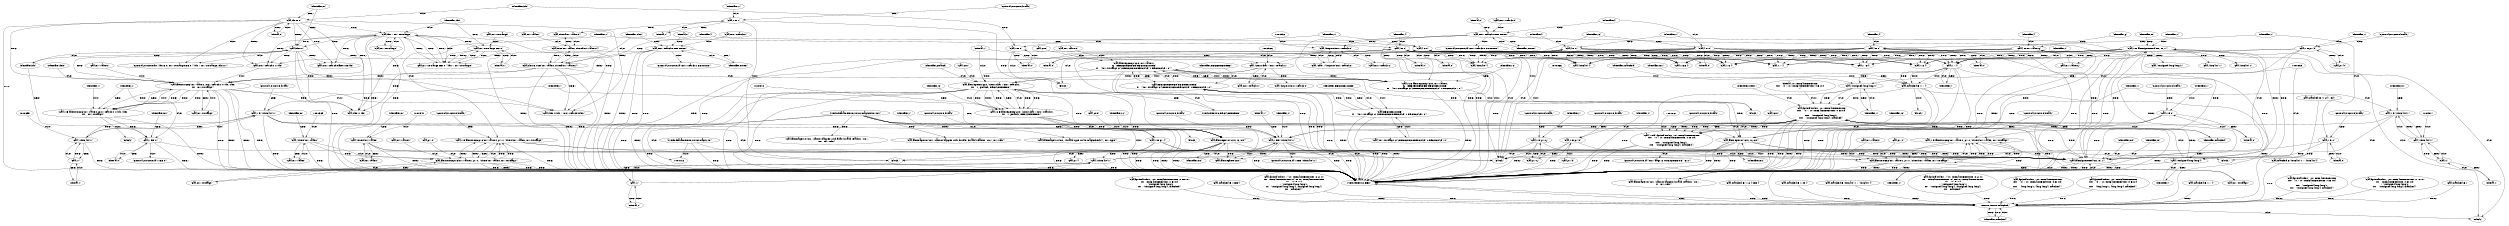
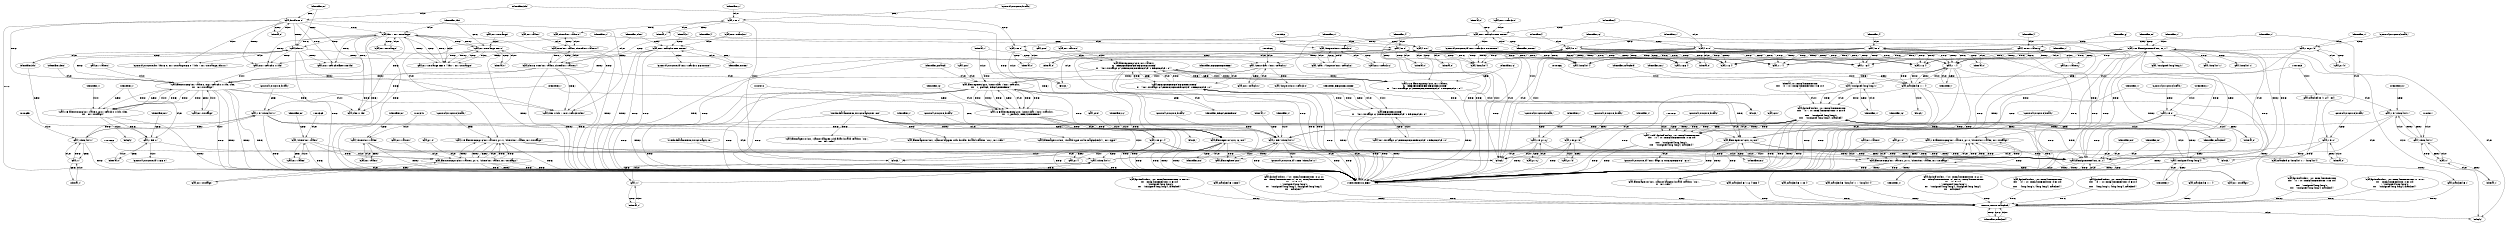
(294, 20) -> (294, 20)
none -> (444, 39)
(1849, 52) -> none
(2118, 56) -> (1927, 73)
(2333, 56) -> (2333, 56)
(2342, 56) -> (2342, 56)
(1747, 86) -> none
(309, 95) -> (814, 57)
(855, 113) -> (855, 113)
(1221, 113) -> (1221, 113)
none -> (2206, 130)
none -> (109, 140)
(2293, 151) -> (2308, 81)
none -> (1116, 152)
(1551, 153) -> (1575, 149)
(1876, 154) -> (1876, 154)
(679, 161) -> none
(751, 171) -> none
(1019, 171) -> none
(1676, 197) -> none
(2162, 204) -> (2386, 167)
